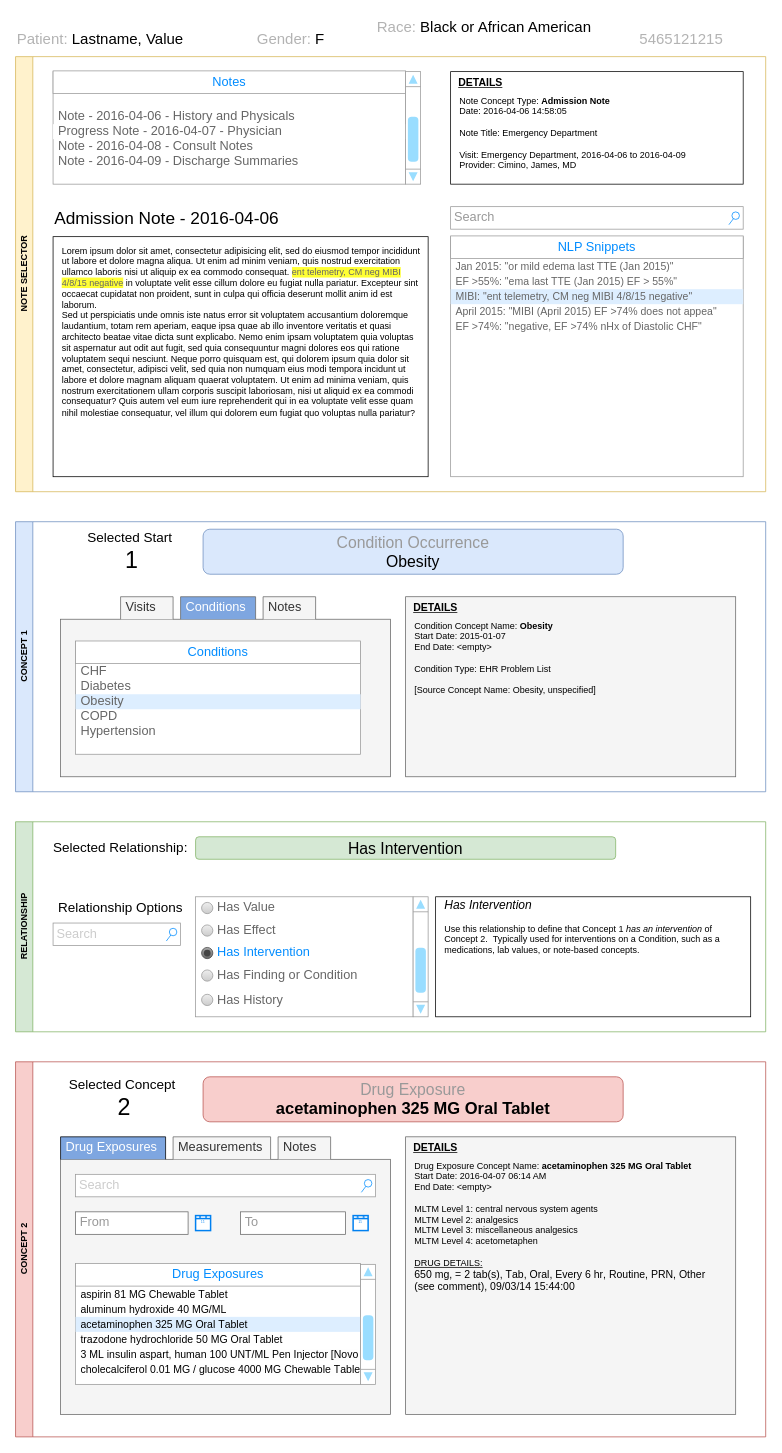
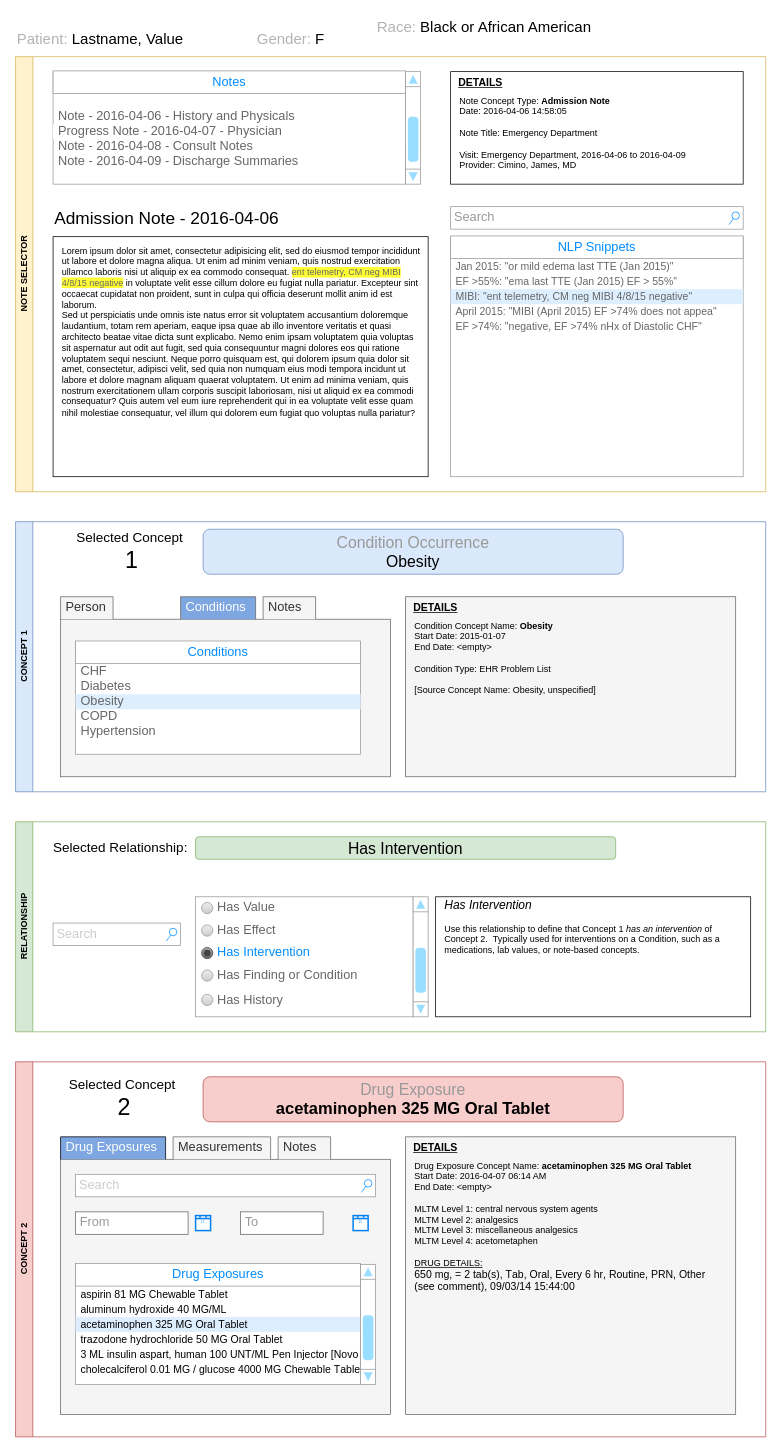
(702, 38) -> none
(132, 552) -> (132, 552)
none -> (87, 608)
(147, 608) -> none
(120, 908) -> none
(293, 1223) -> (282, 1223)
